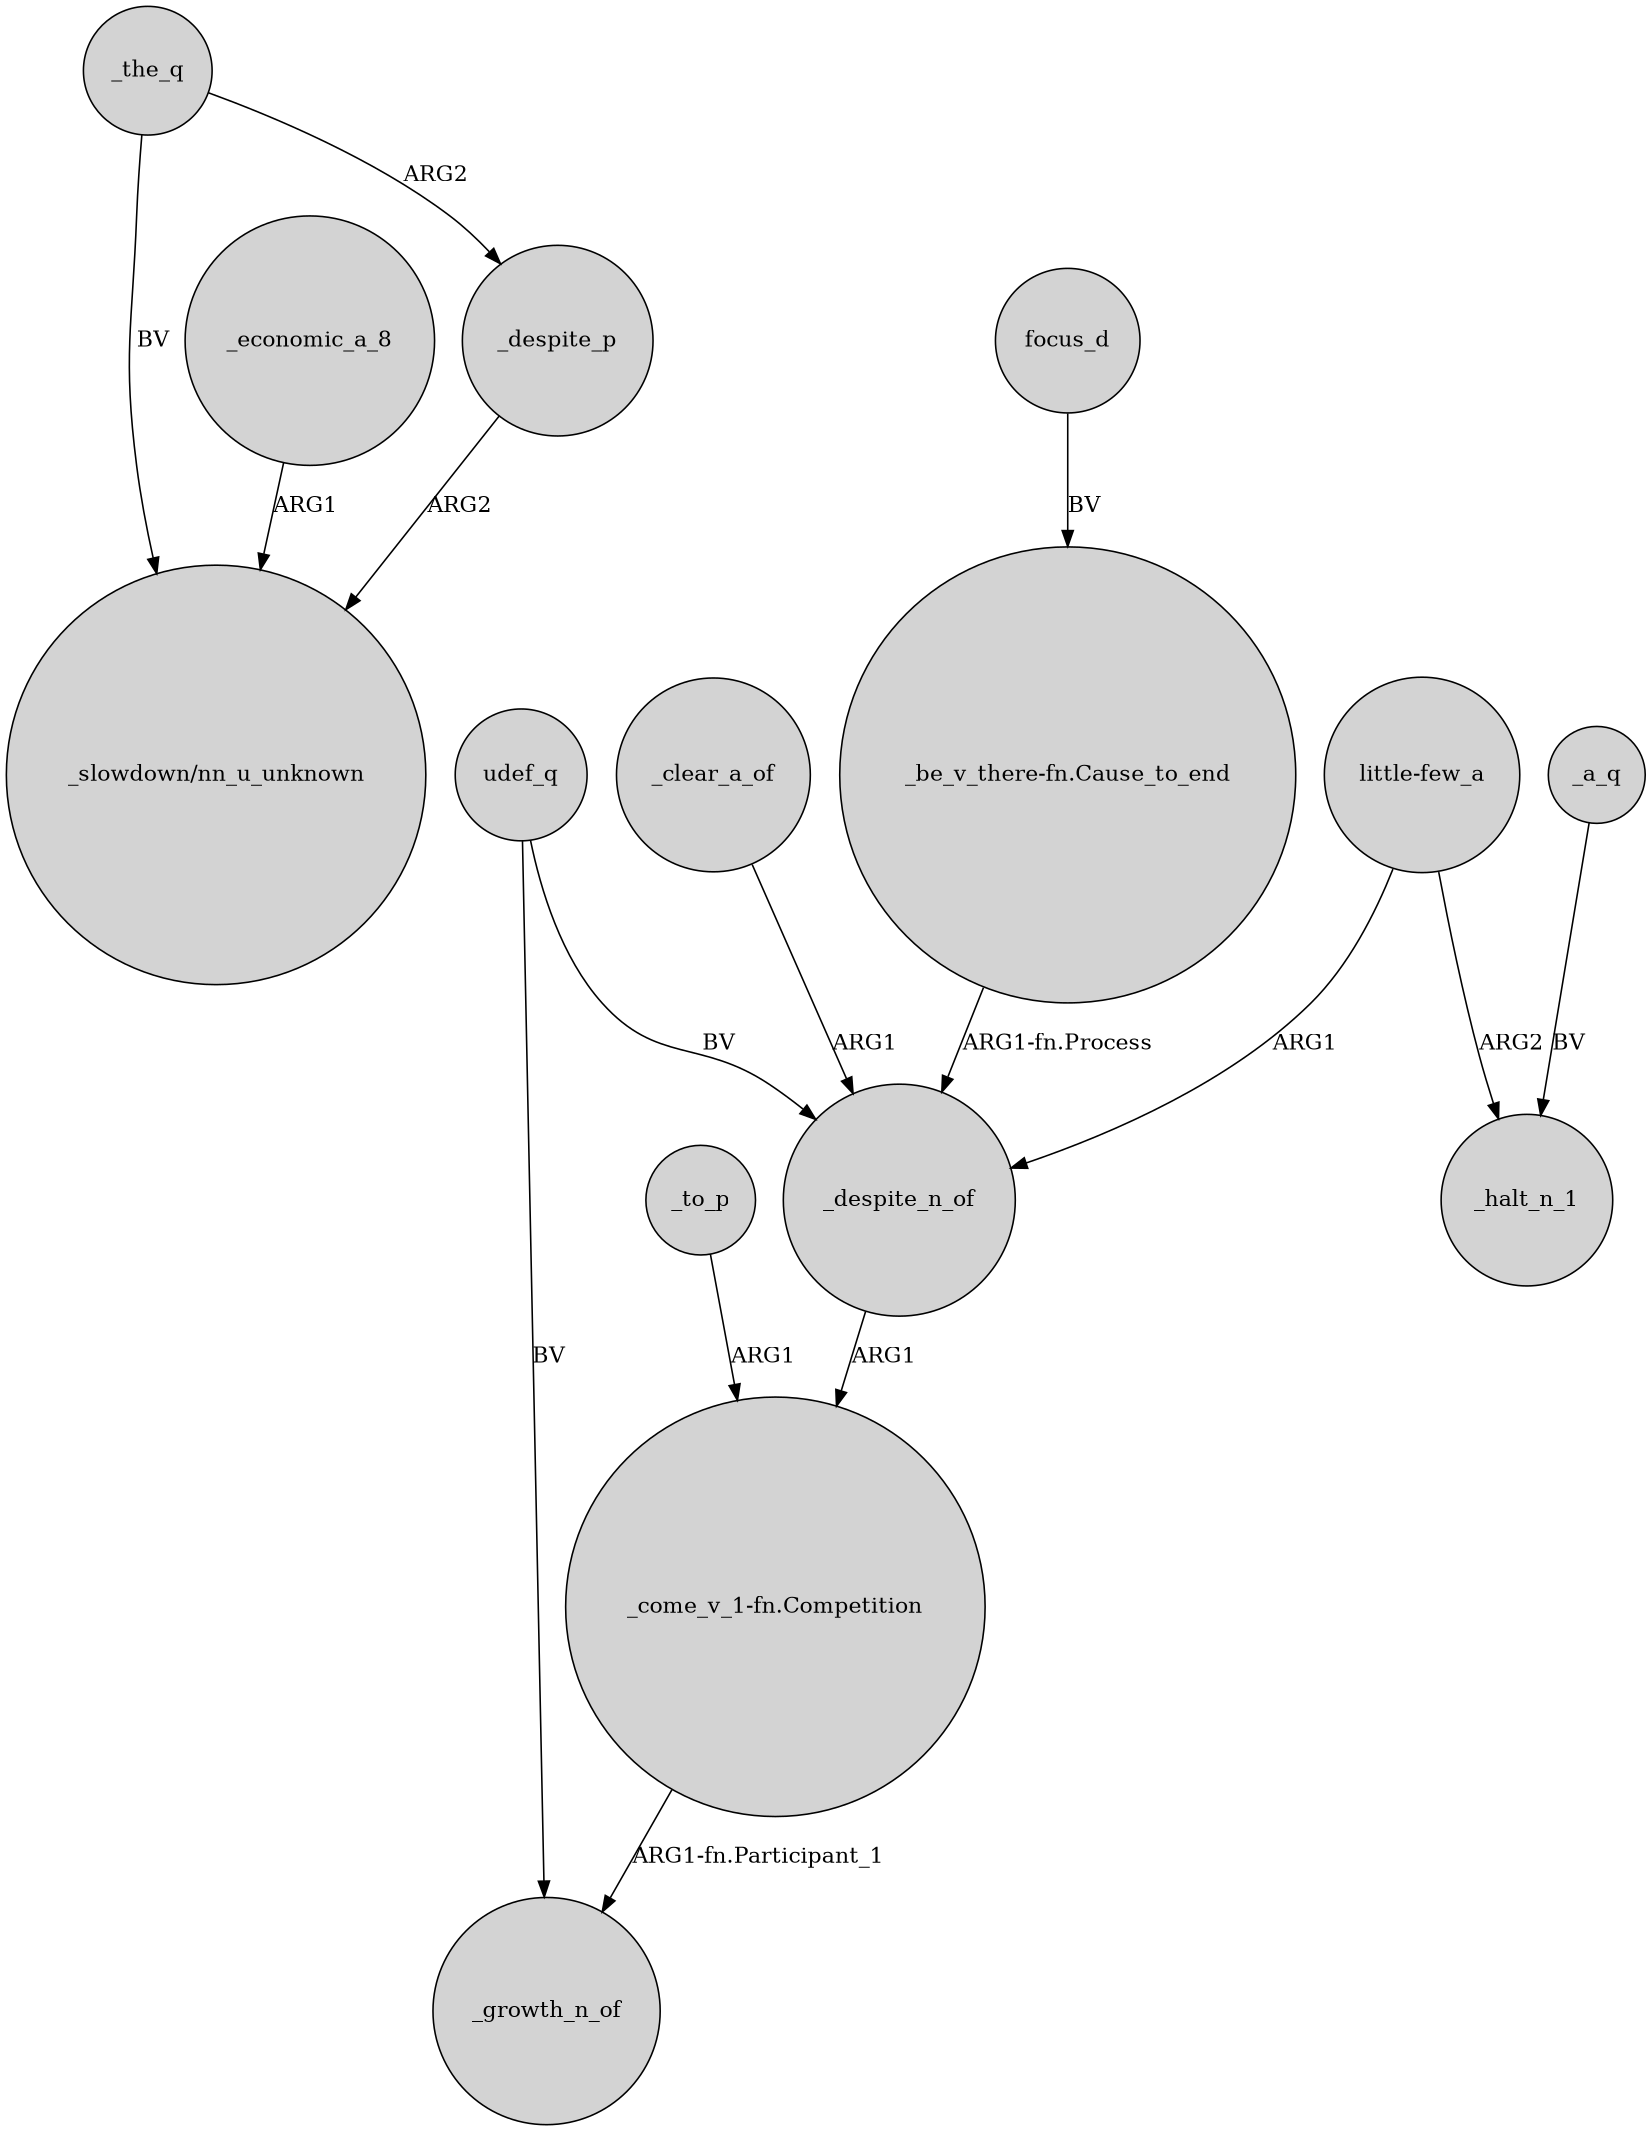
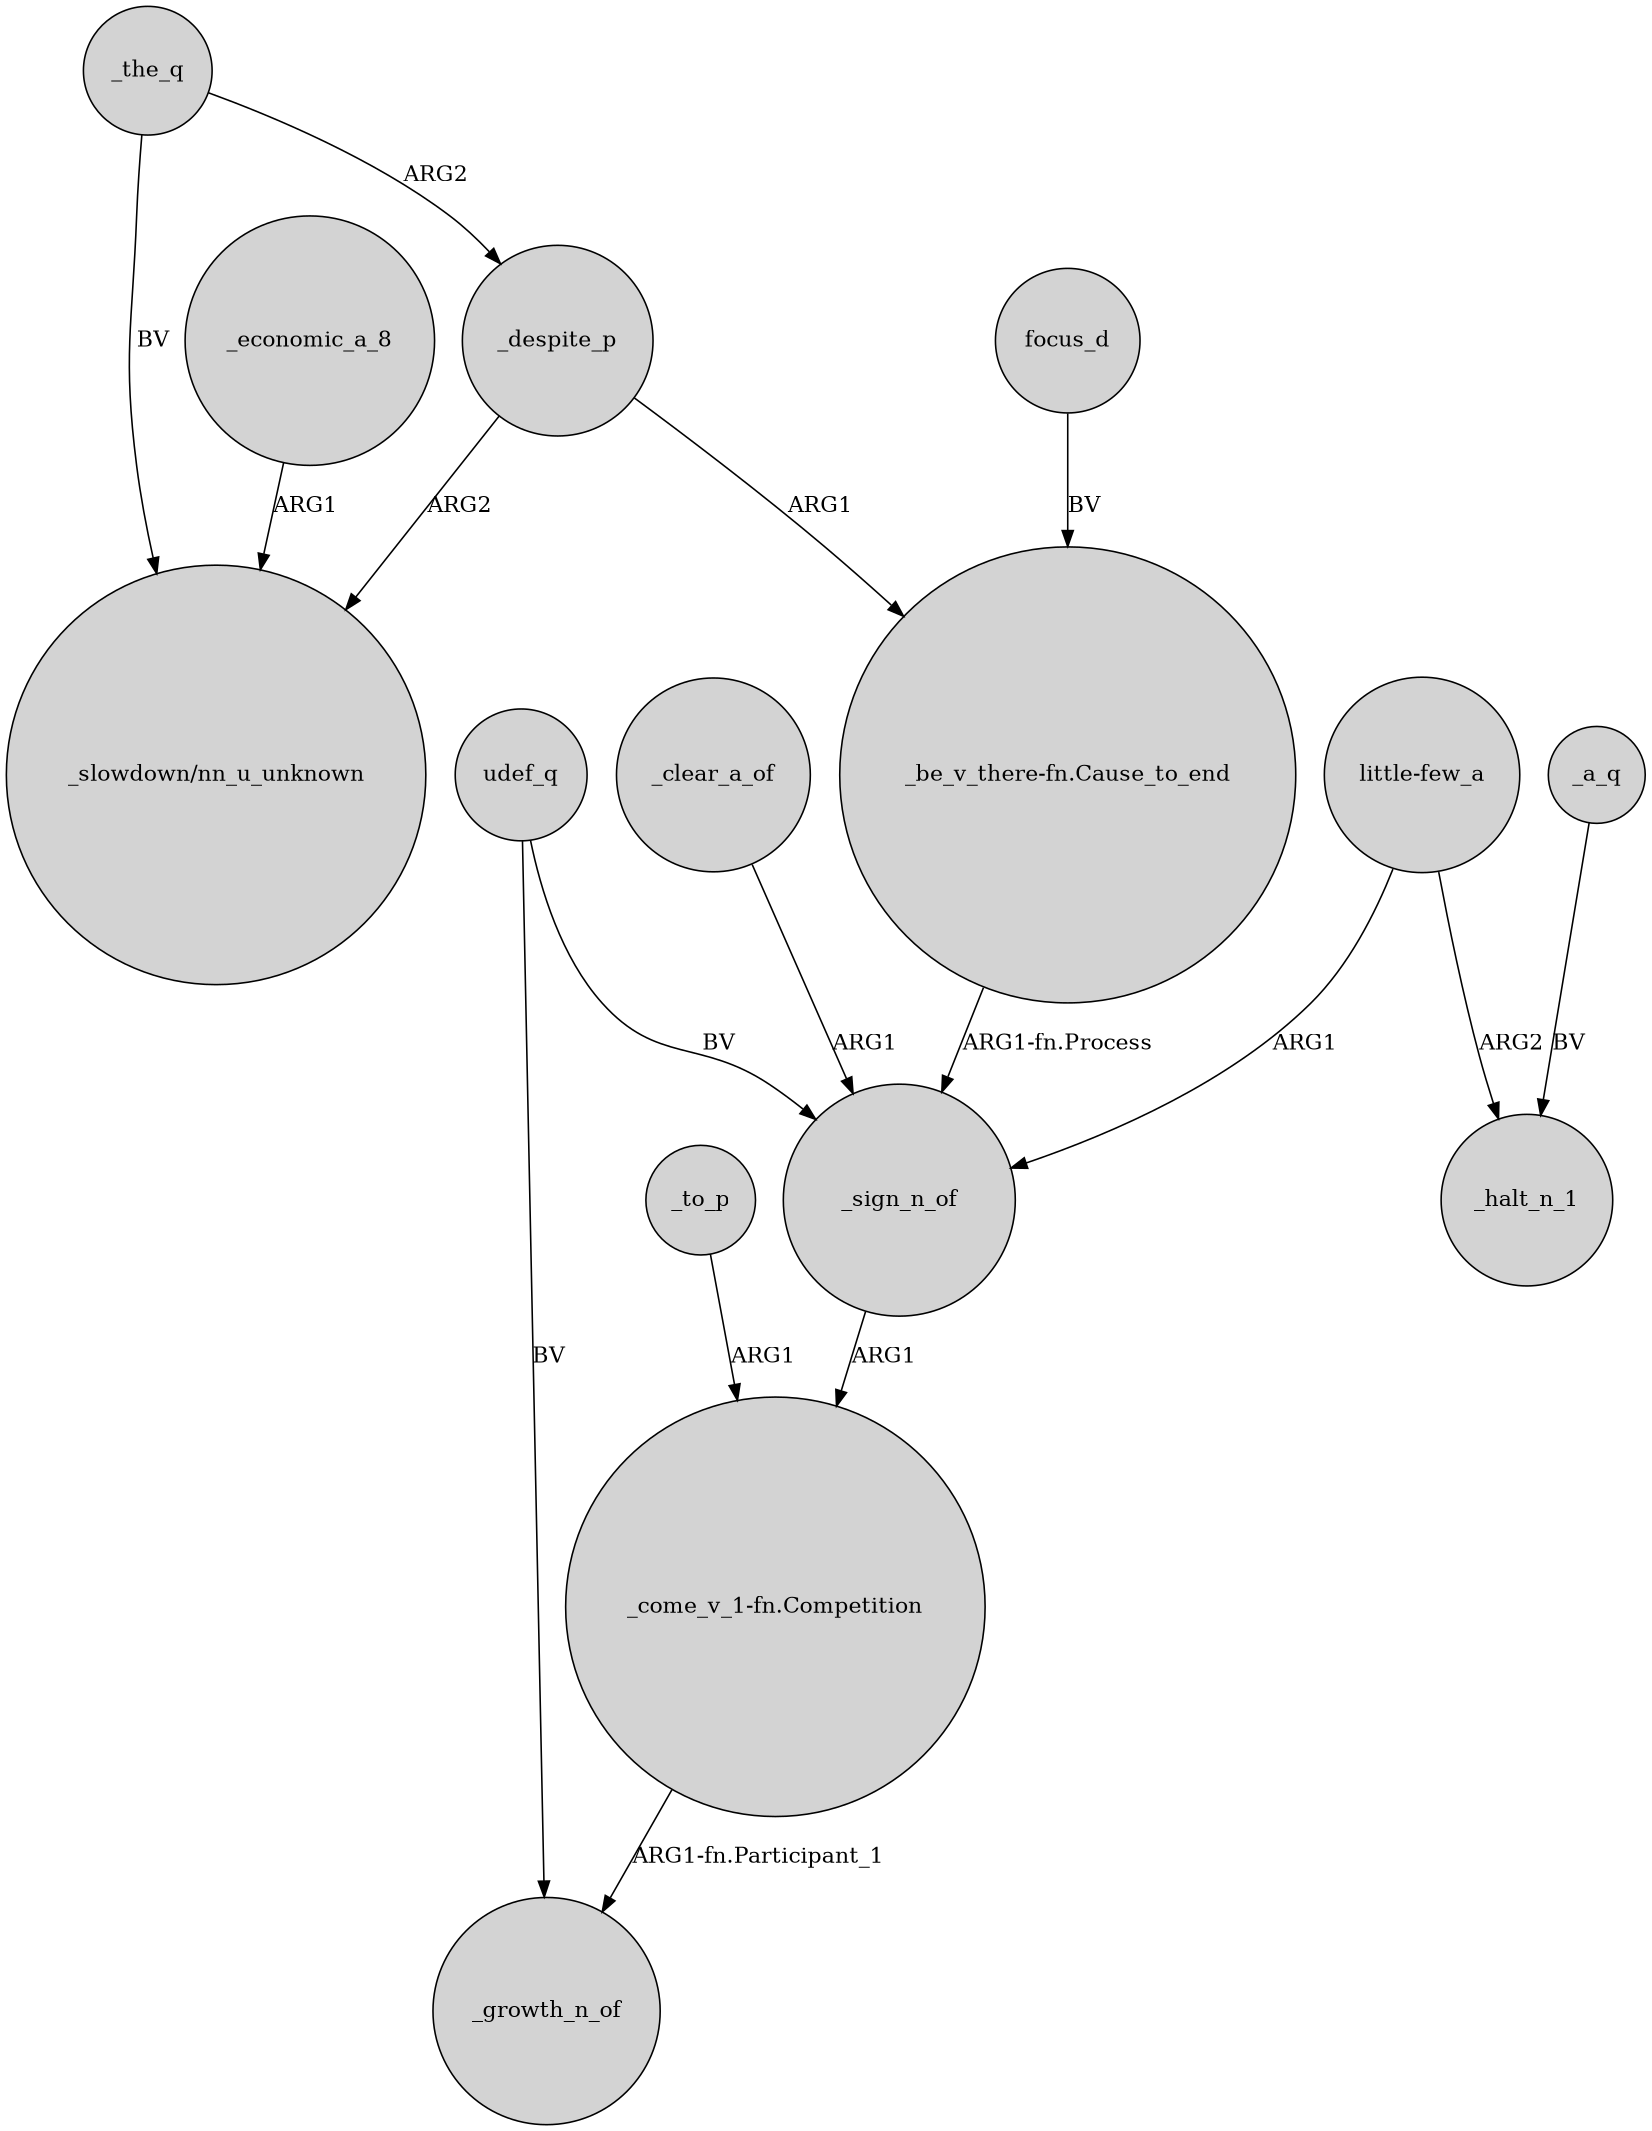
none -> (765, 498)
(899, 1200) -> (899, 1200)
